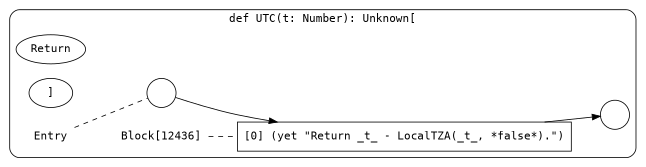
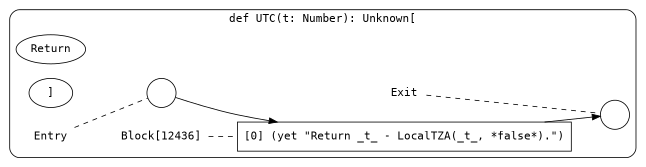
none -> (404, 93)
